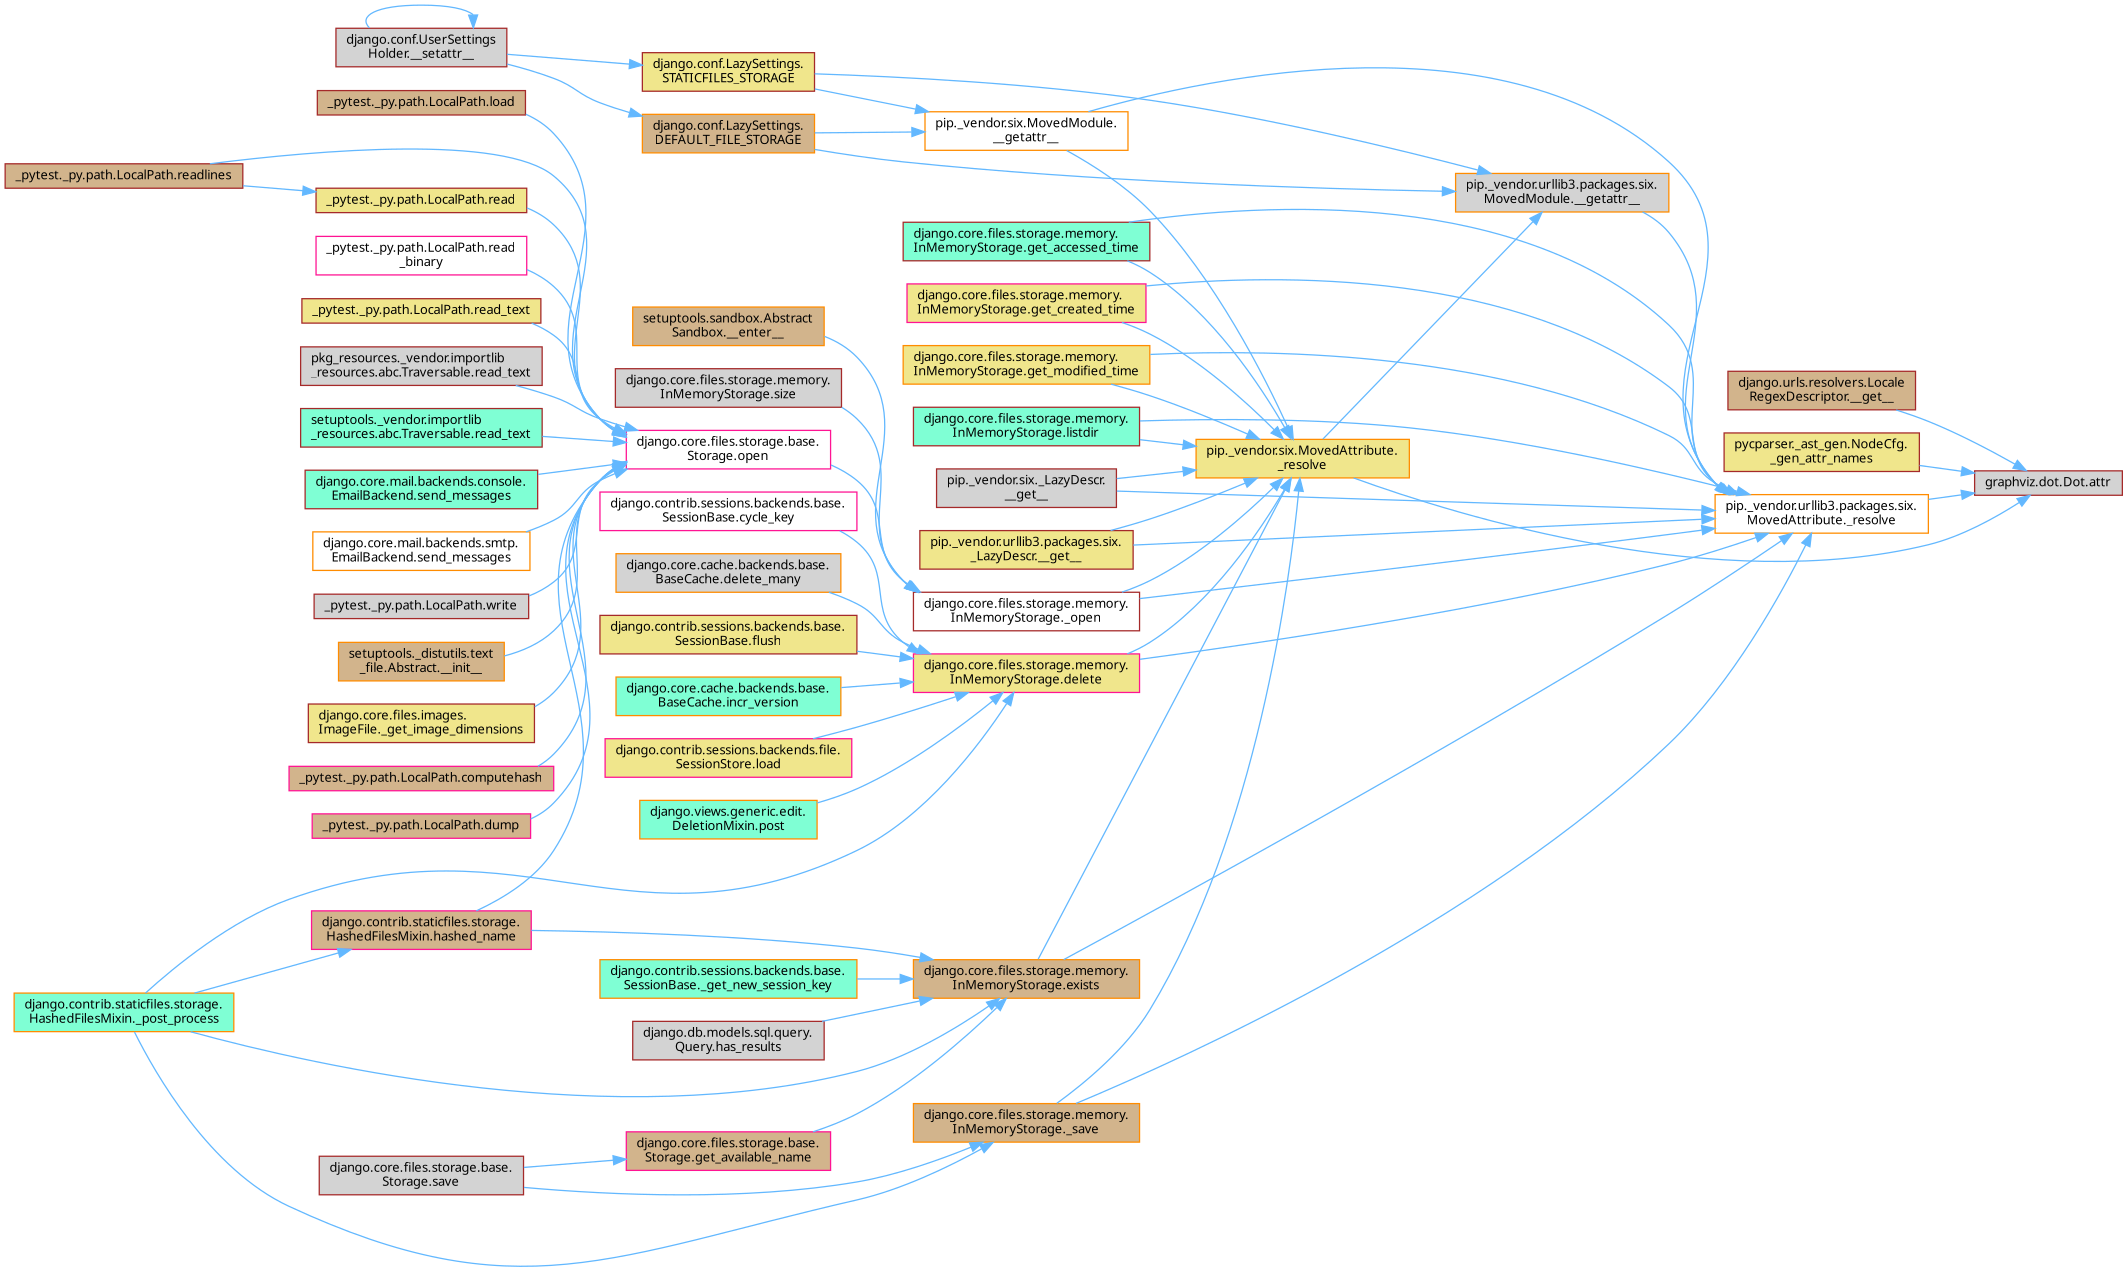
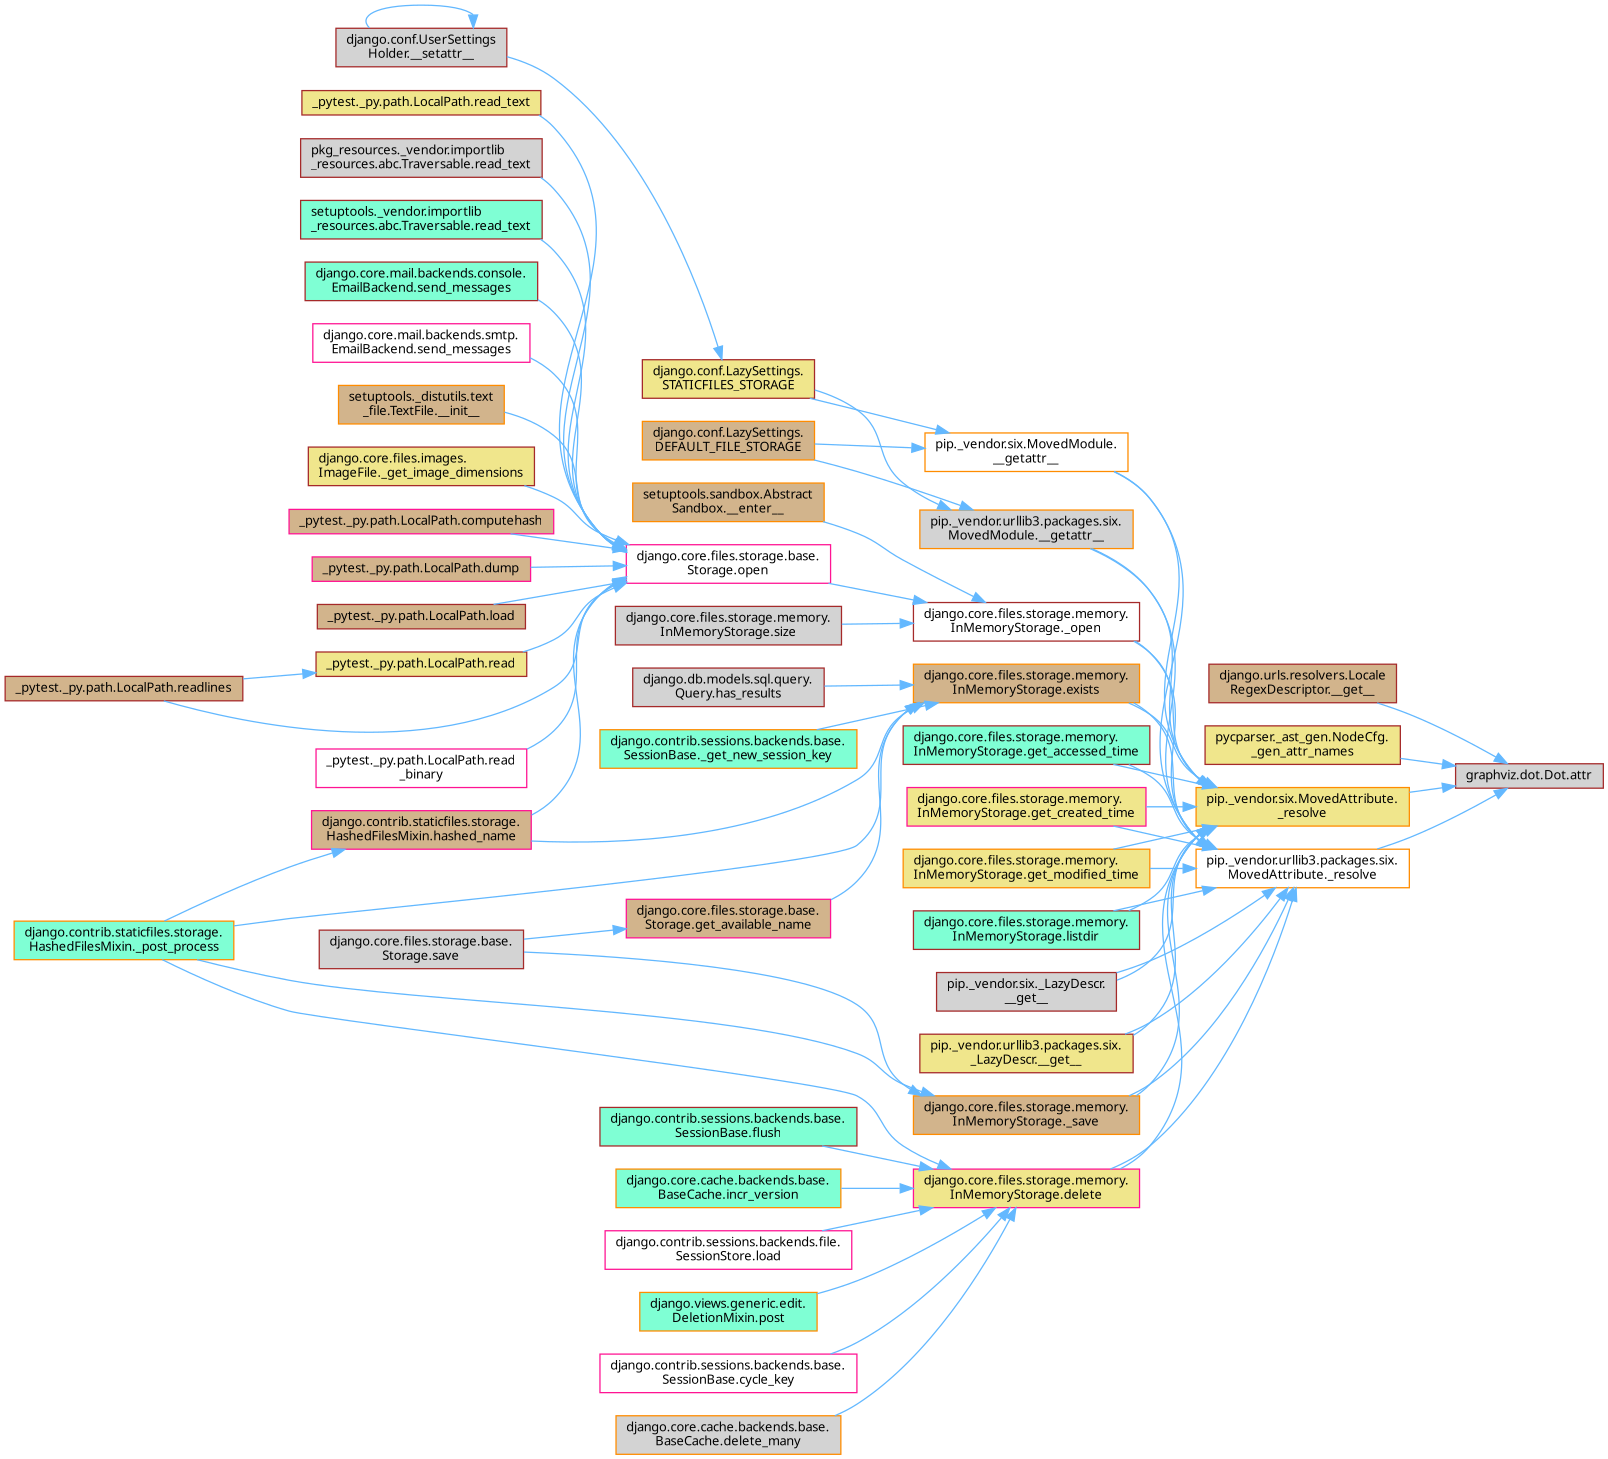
(570, 86) -> none
(1428, 330) -> (1172, 650)
(421, 551) -> (421, 343)
(421, 606) -> none
(728, 635) -> (728, 1127)
(421, 662) -> (421, 405)
(728, 758) -> (728, 1250)
